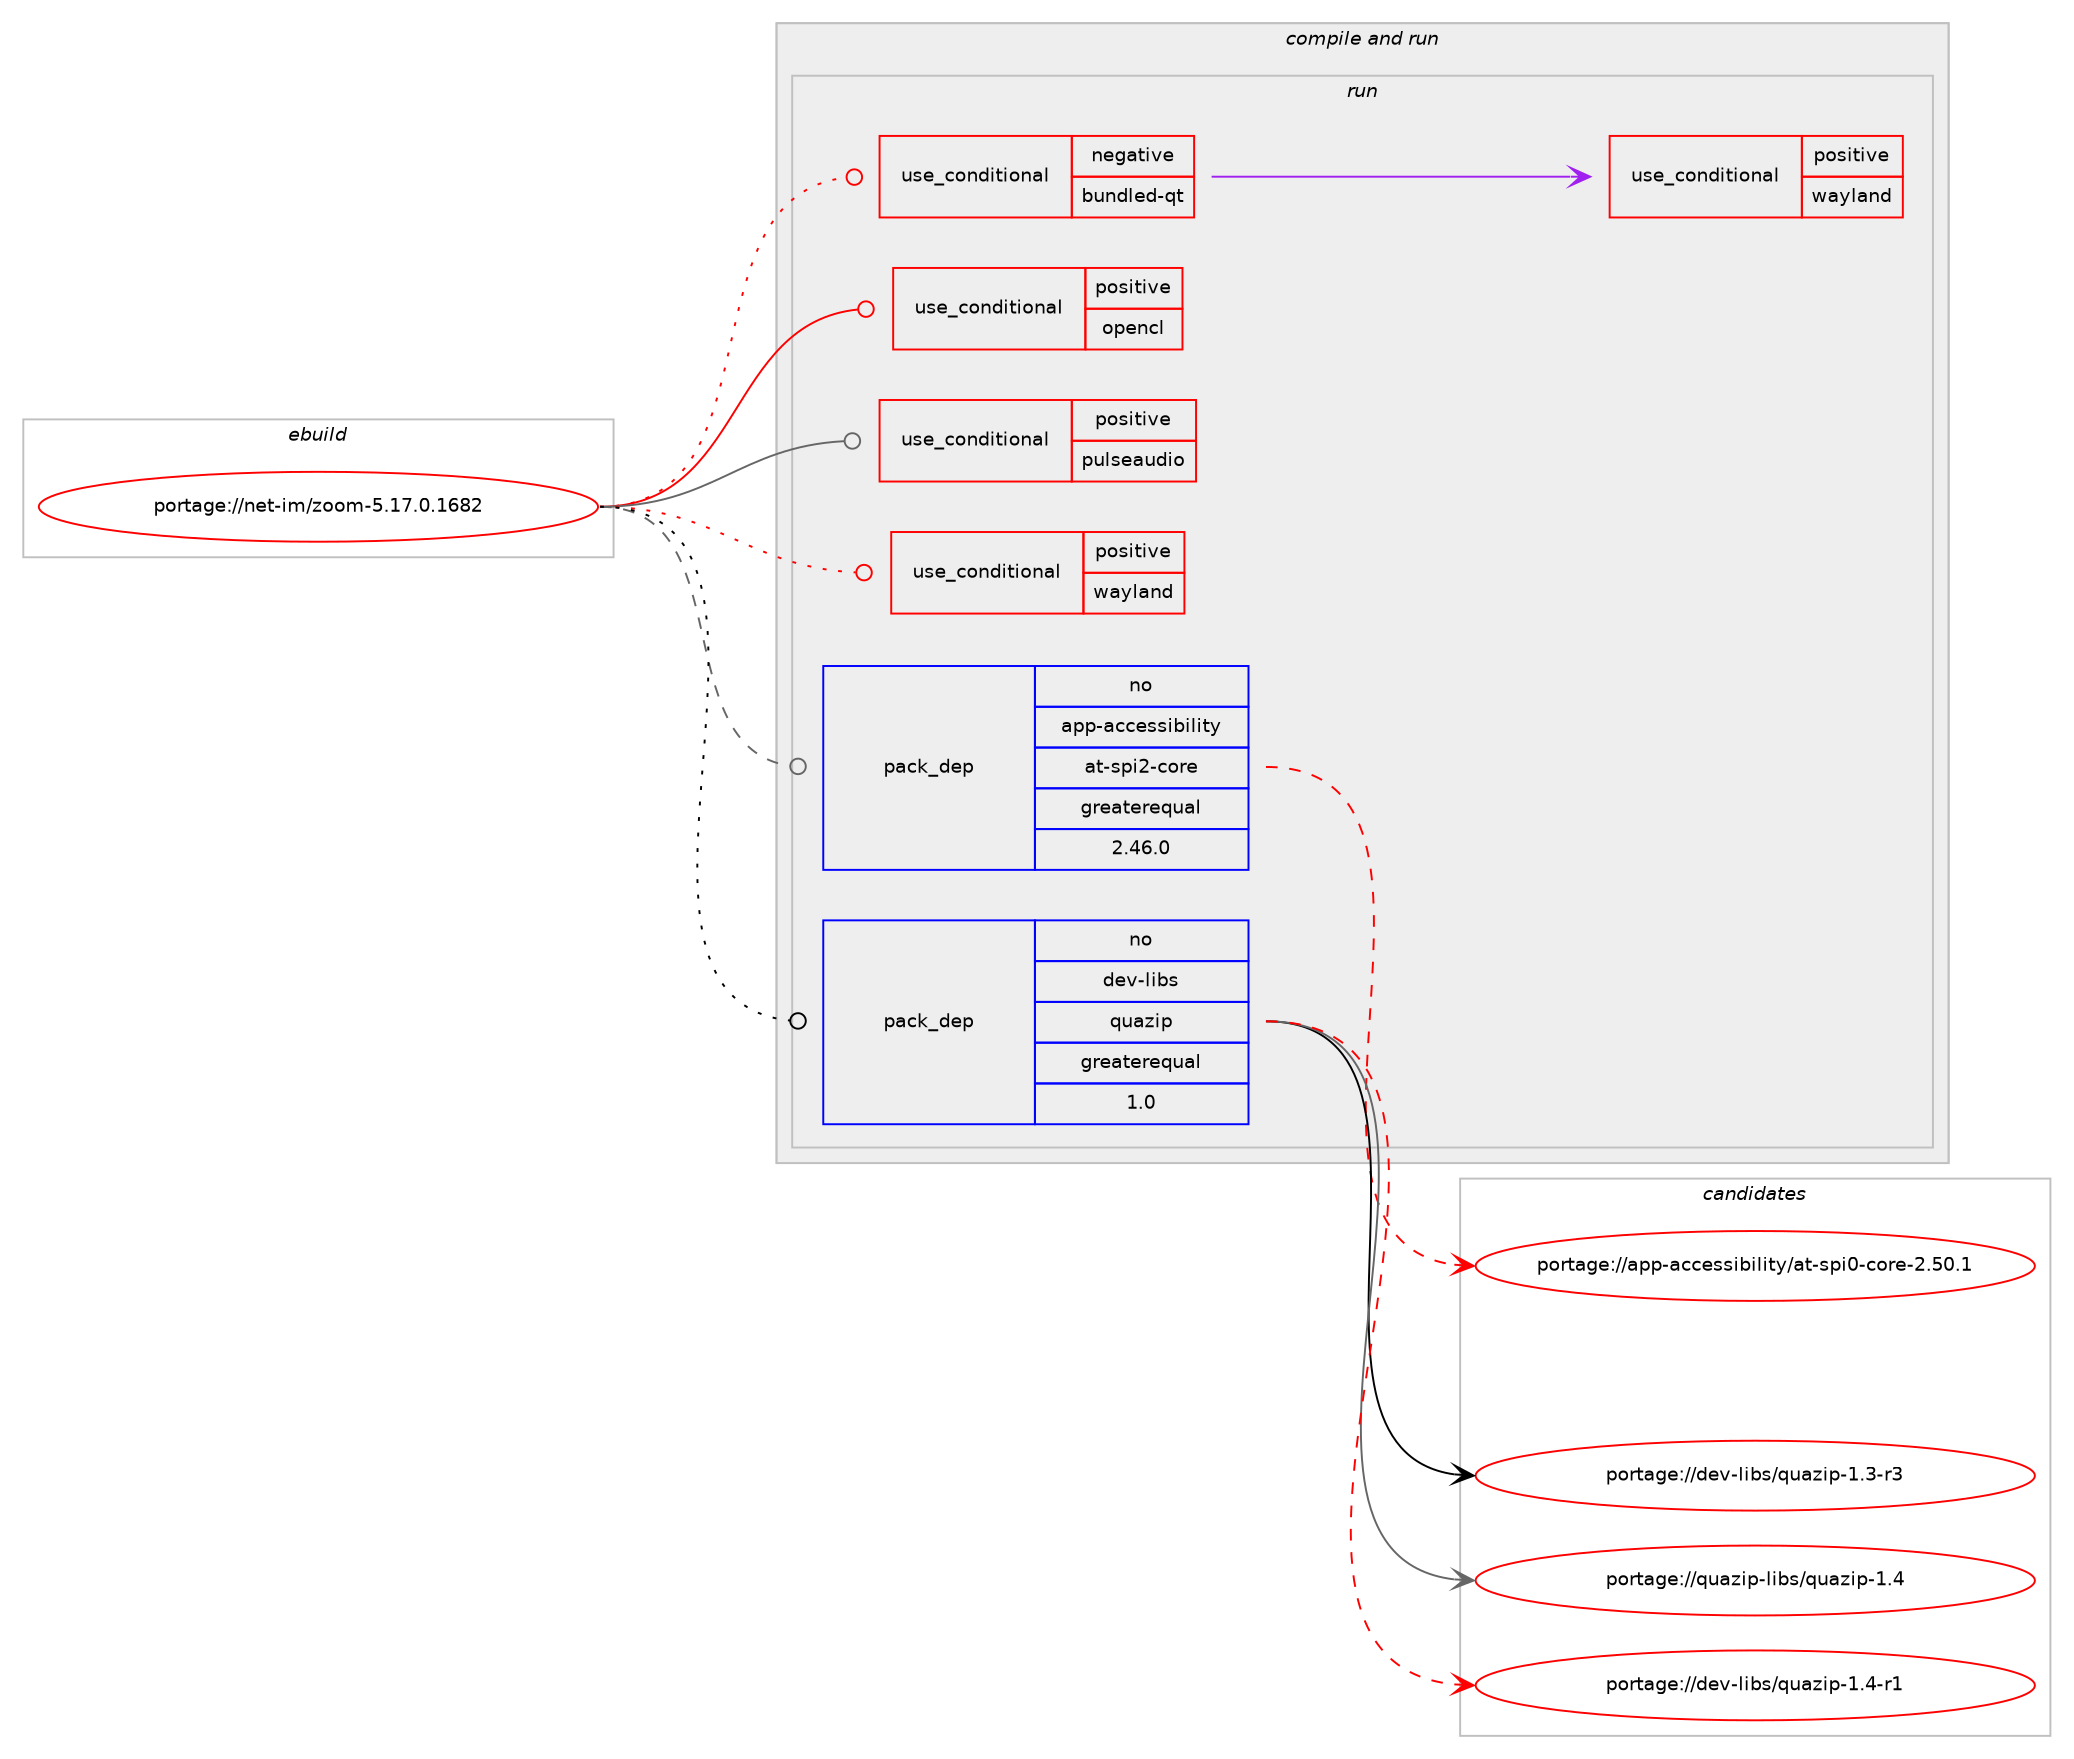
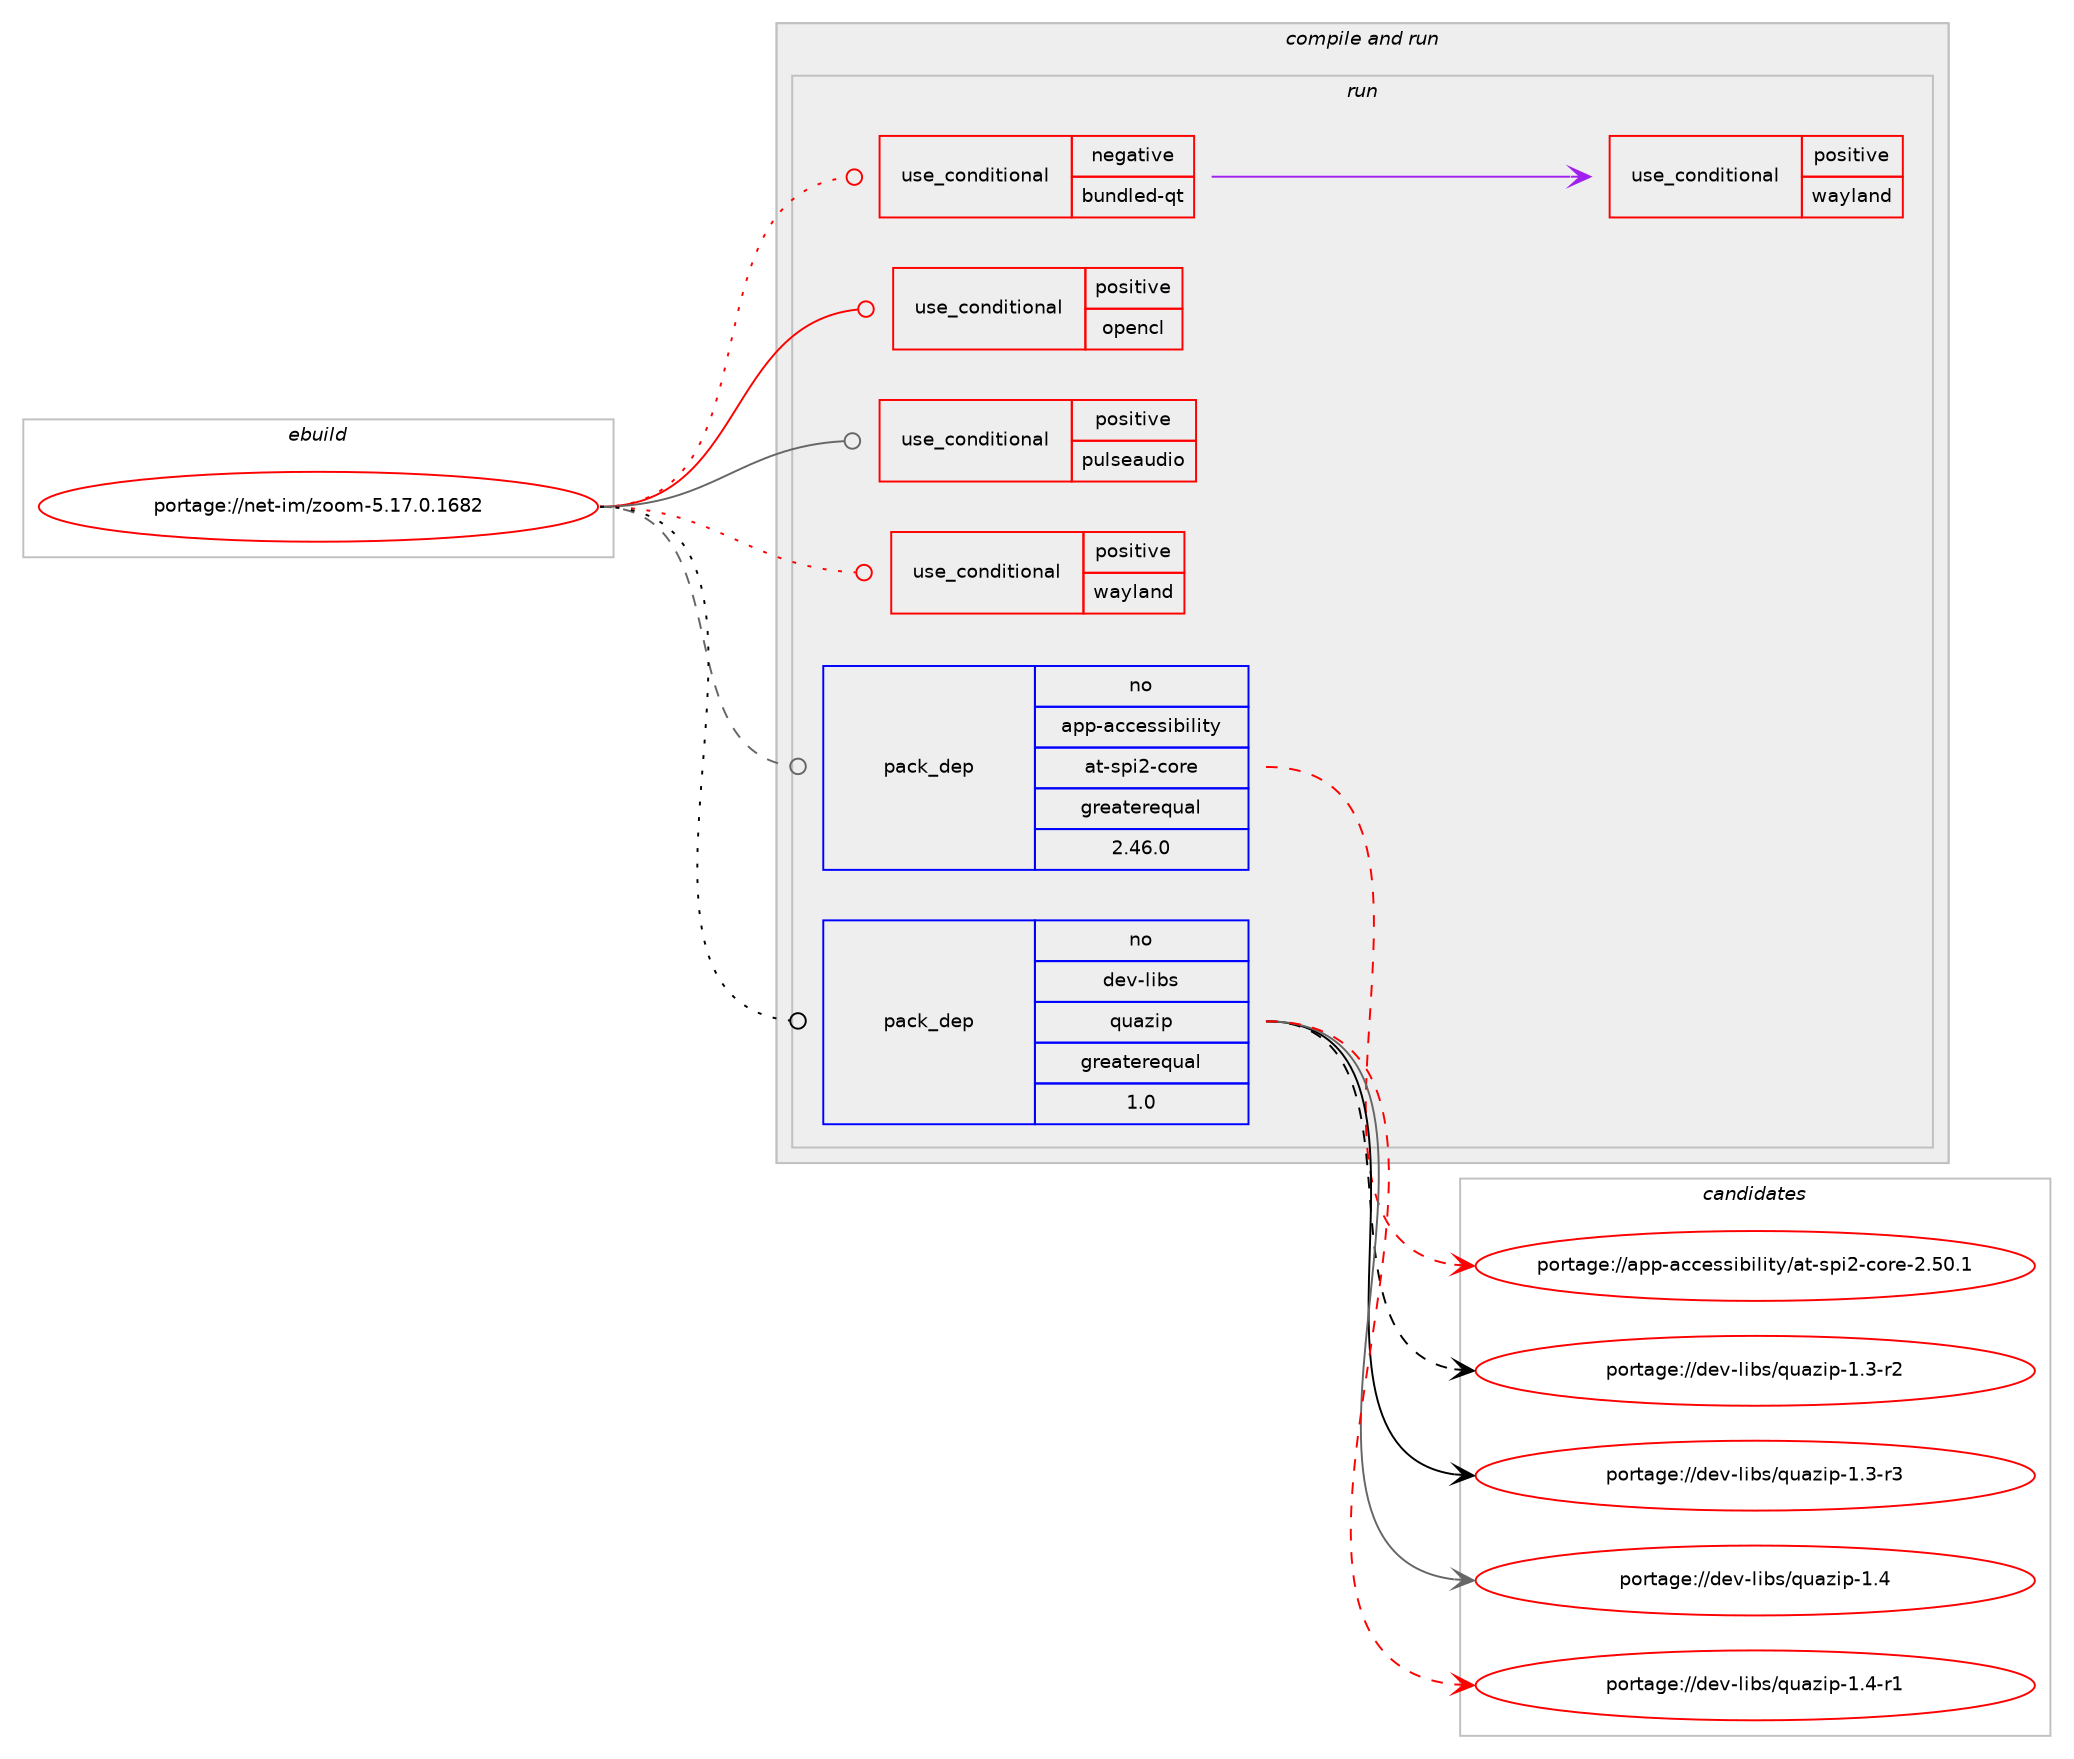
(1755, 1266) -> (1755, 1266)
none -> (1755, 1371)
(1755, 1581) -> (1755, 1581)
